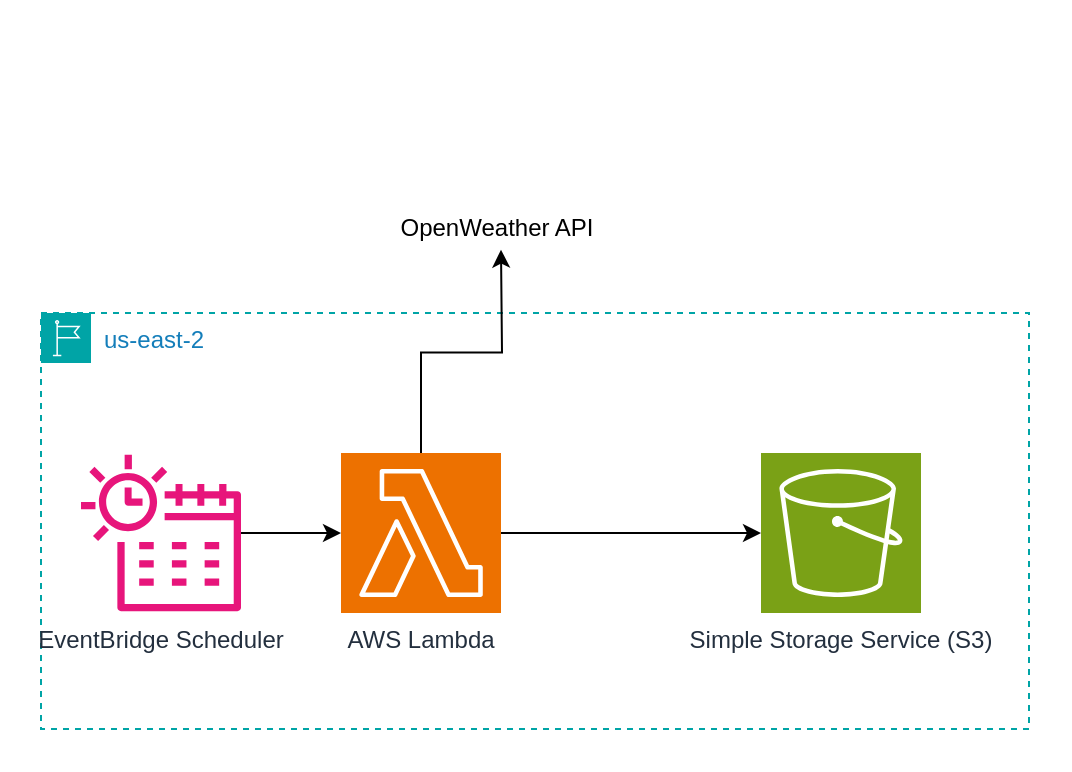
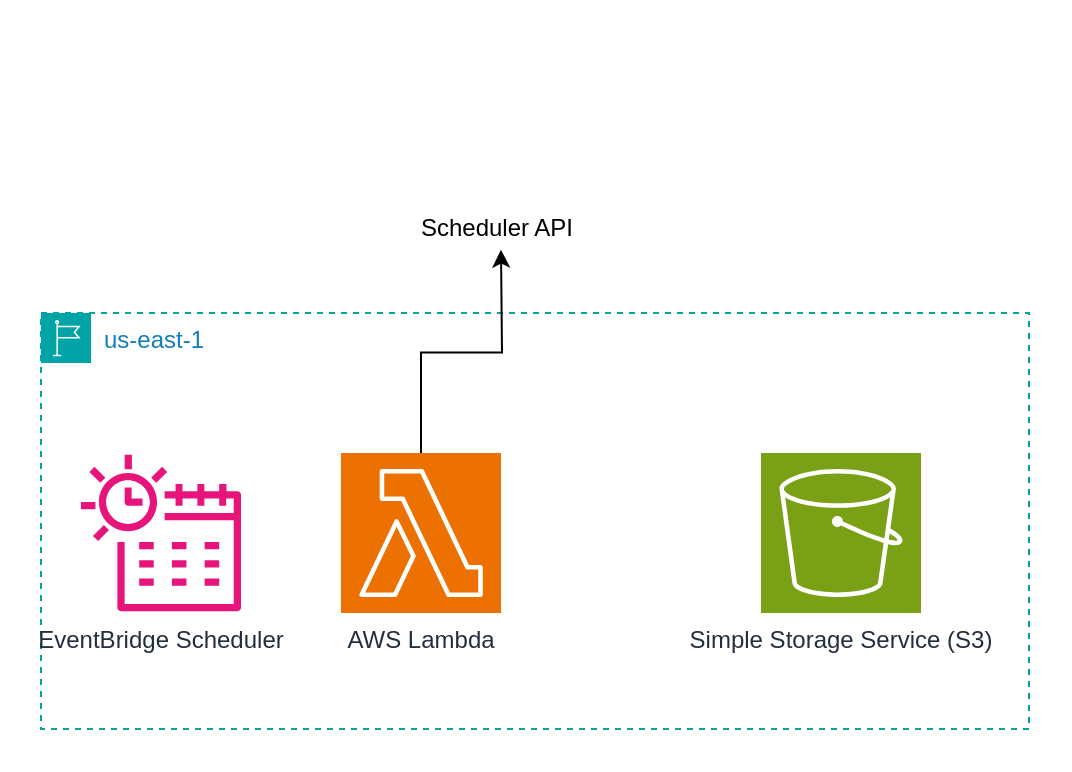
(498, 229) -> (498, 229)
(165, 341) -> (165, 341)
(284, 533) -> none
(624, 533) -> none
